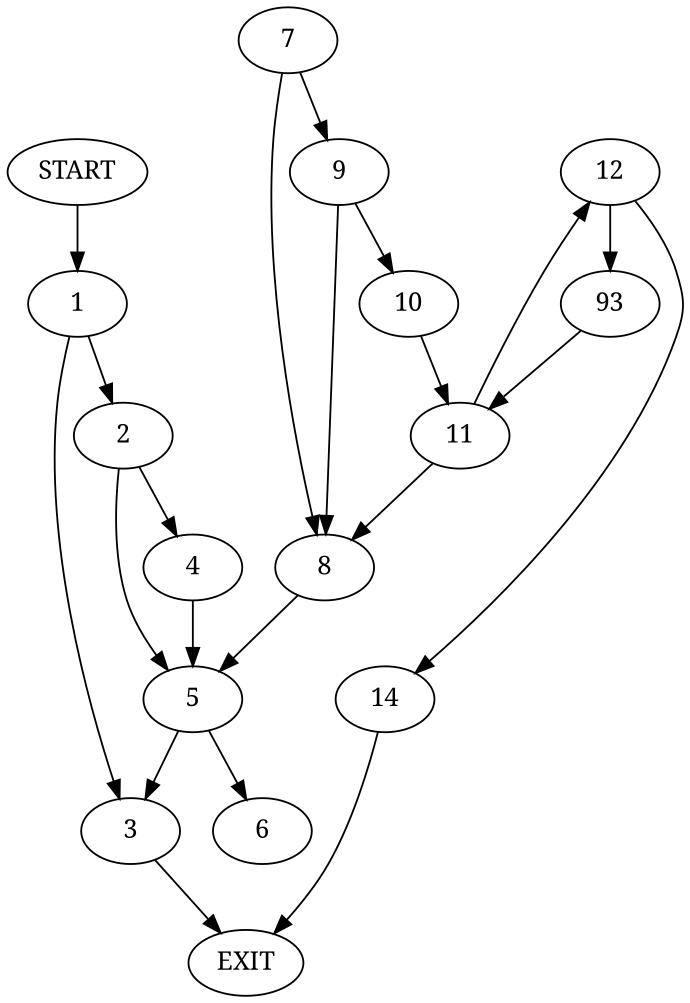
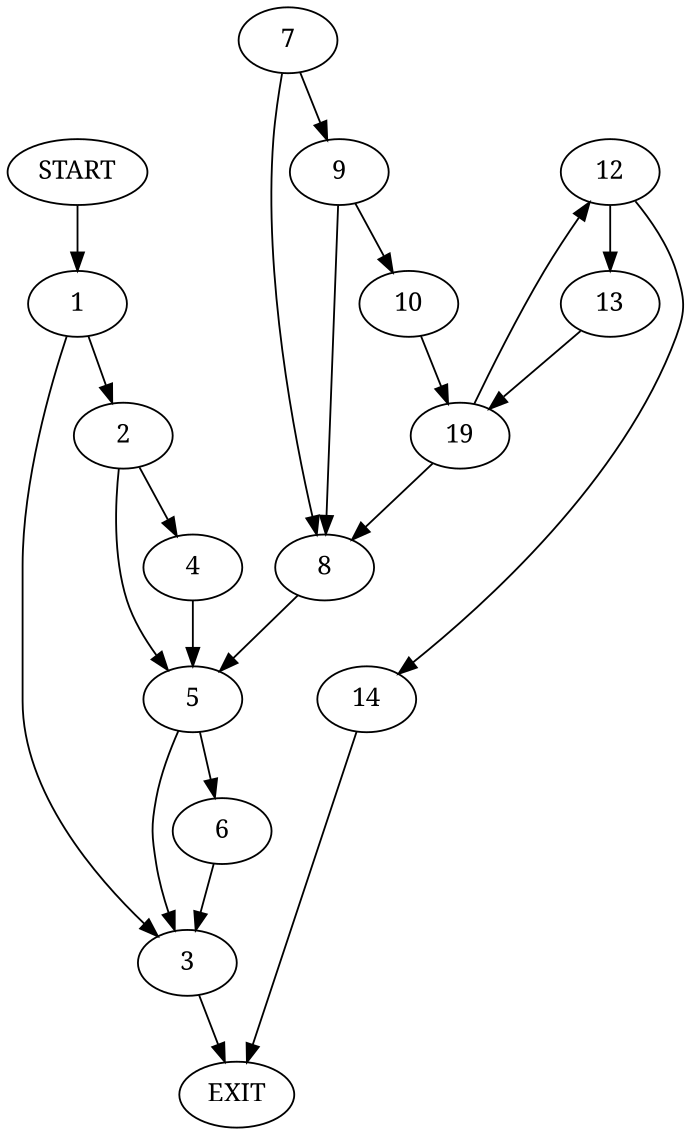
(610, 304) -> (610, 304)
(460, 436) -> (460, 436)
none -> (207, 888)
